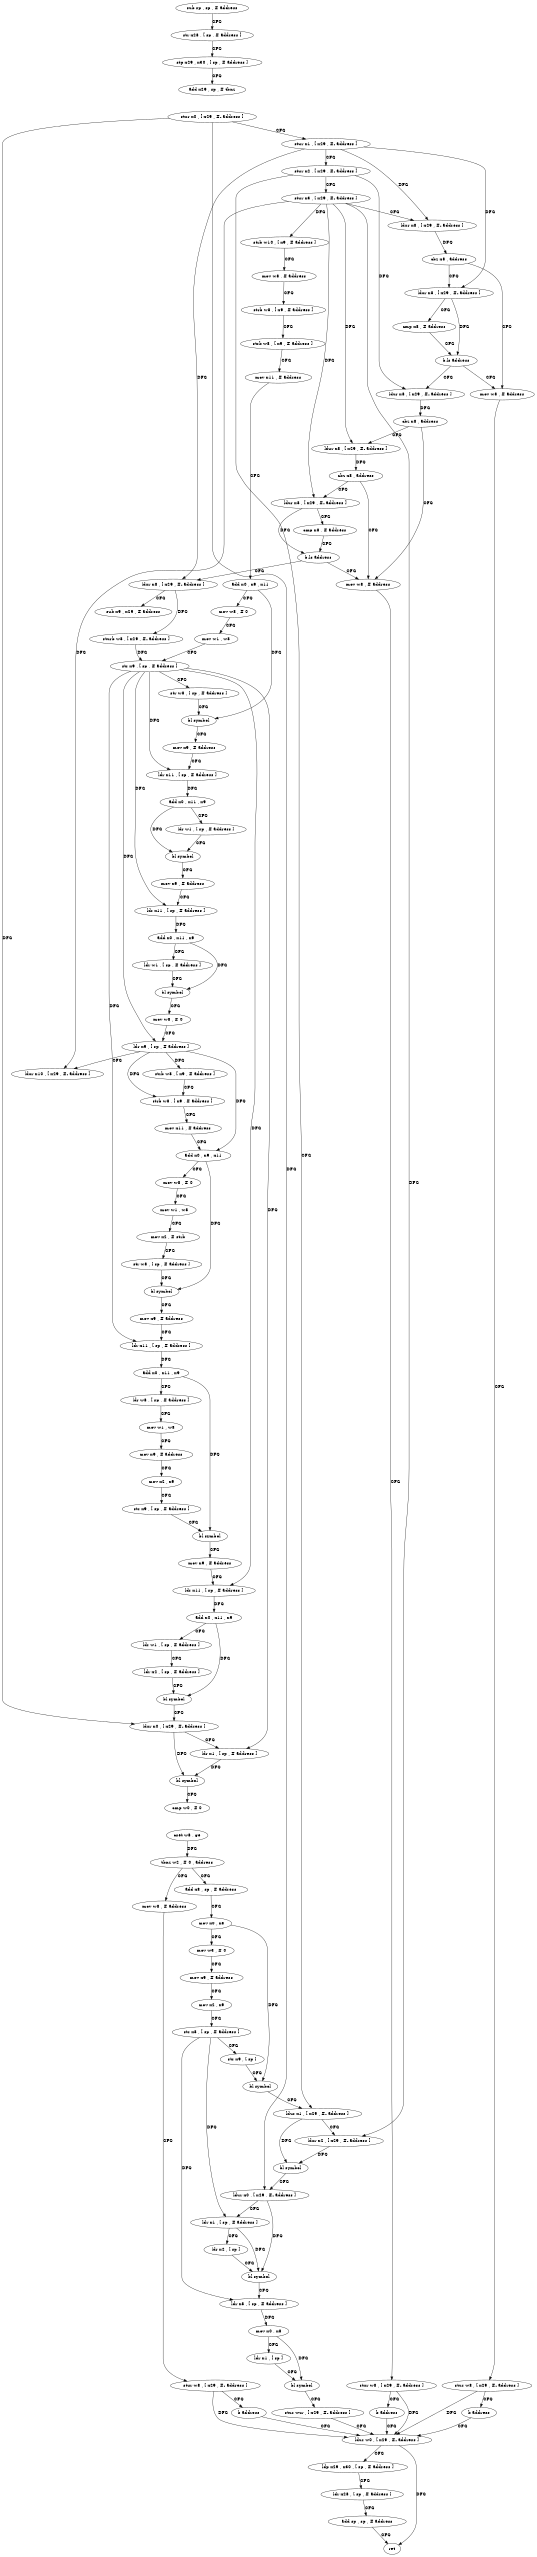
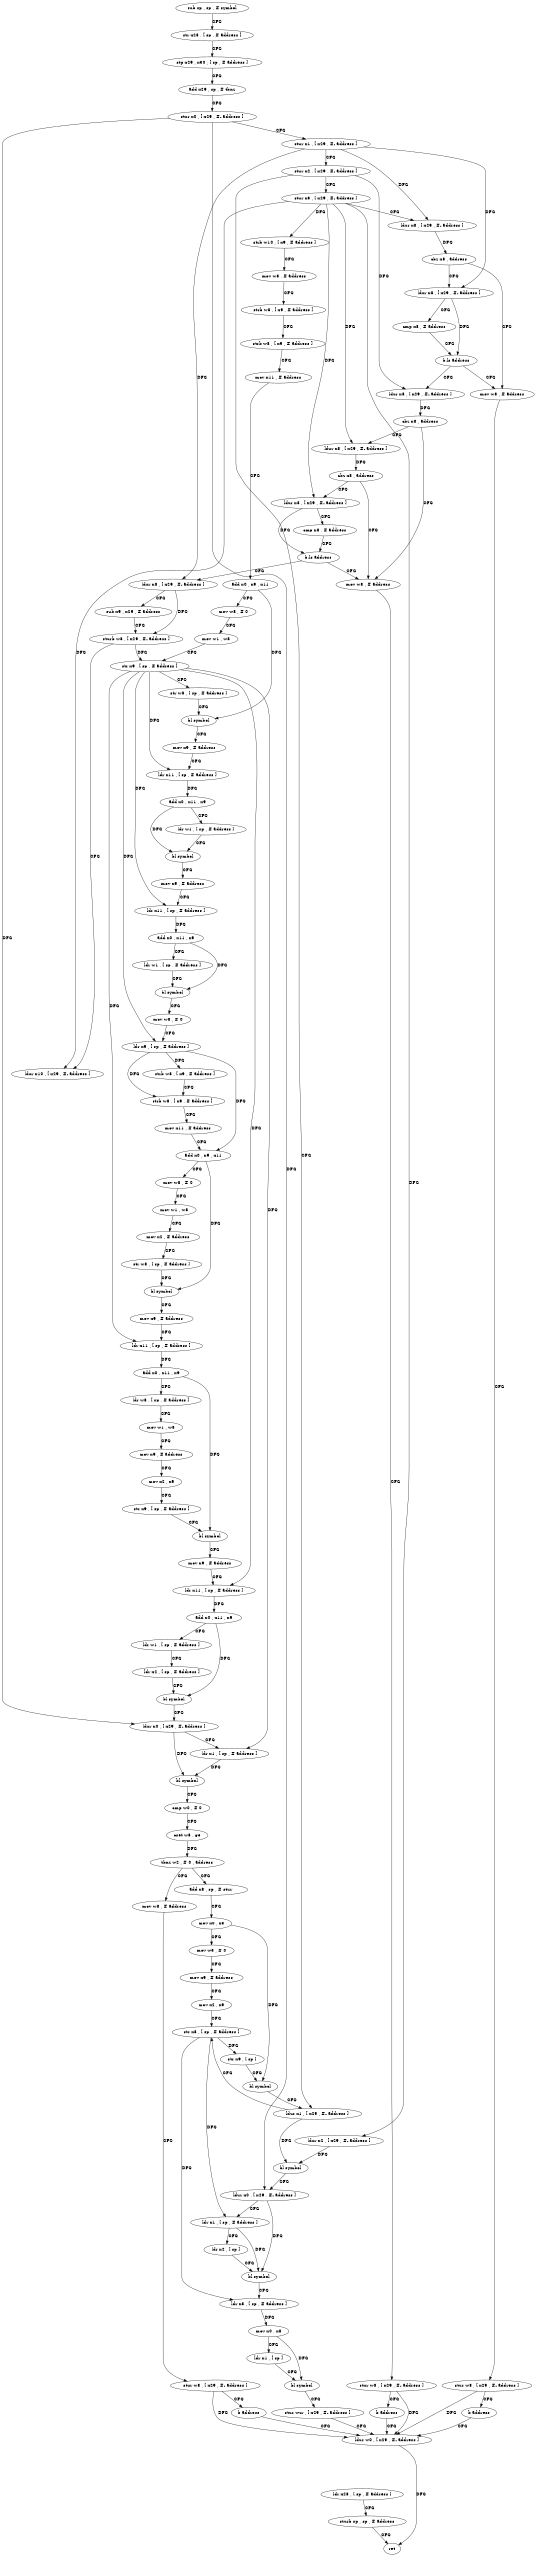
(212, 8) -> (212, 8)
none -> (212, 102)
none -> (135, 624)
(108, 1059) -> (90, 852)
(168, 1237) -> (168, 1237)
none -> (187, 1820)
(211, 1890) -> (211, 1890)
(234, 2046) -> (234, 2046)
(327, 2126) -> (236, 2089)
(358, 2467) -> none
(367, 2522) -> (367, 2522)
